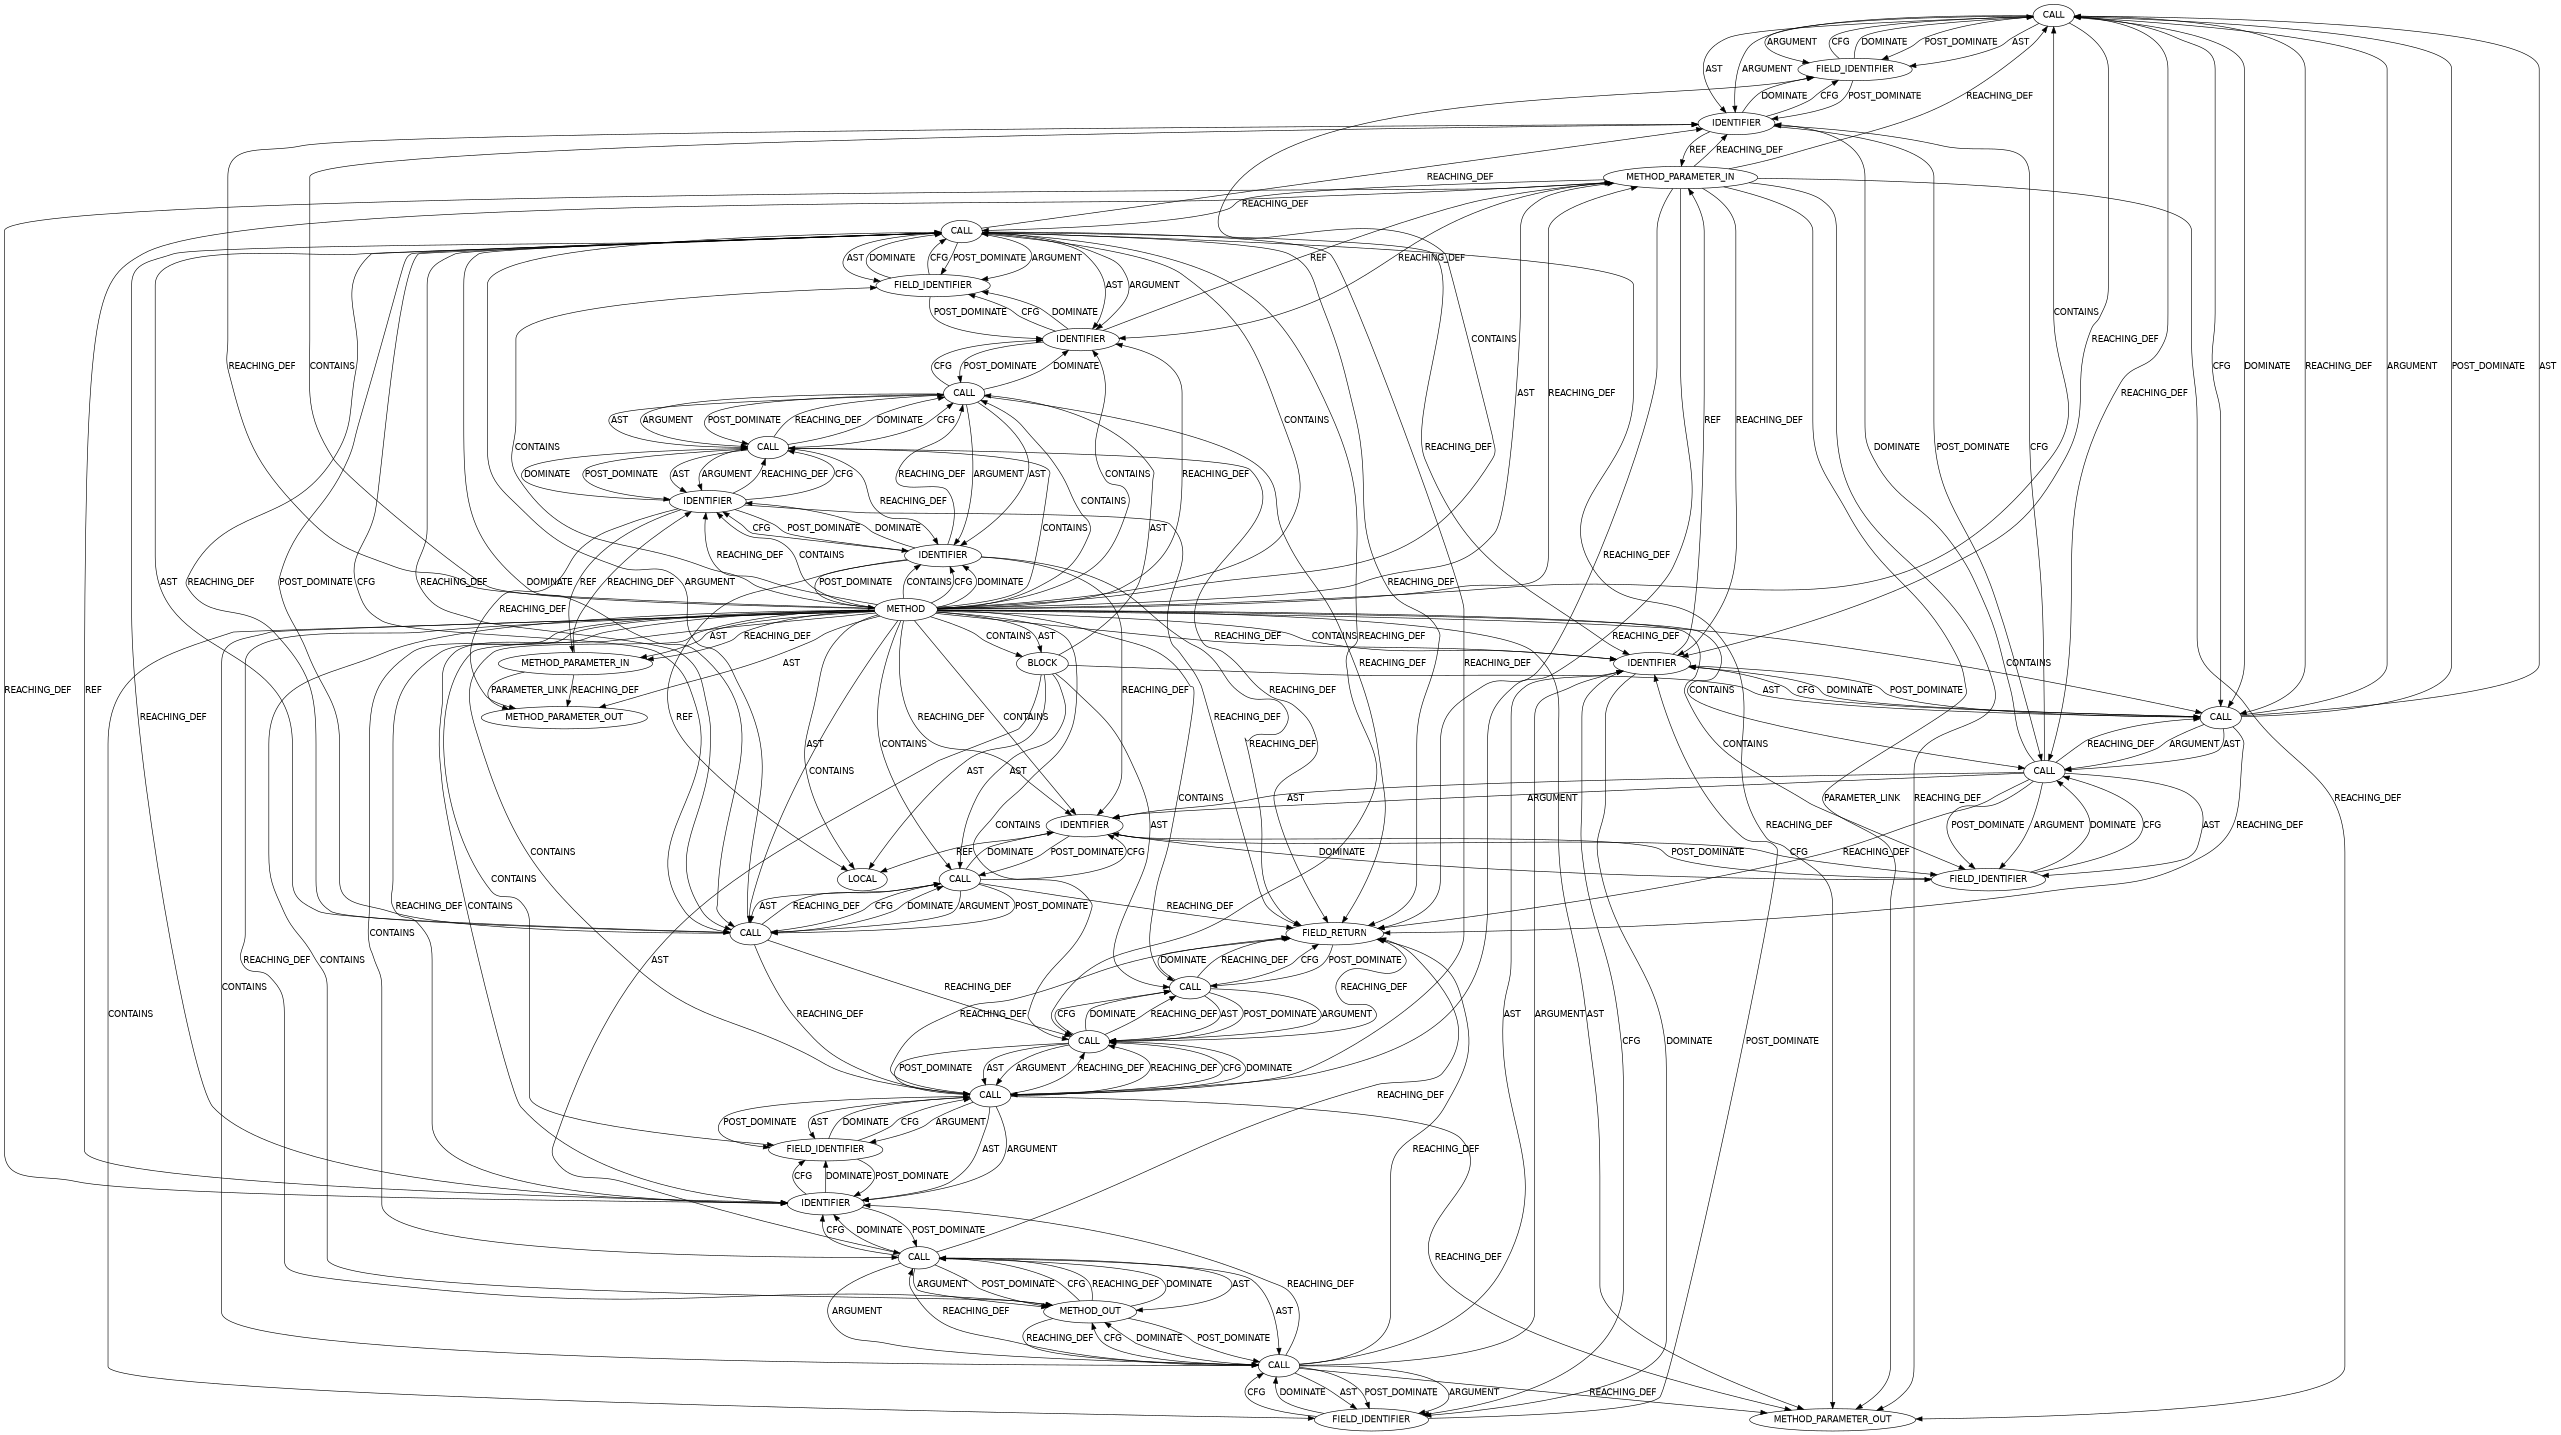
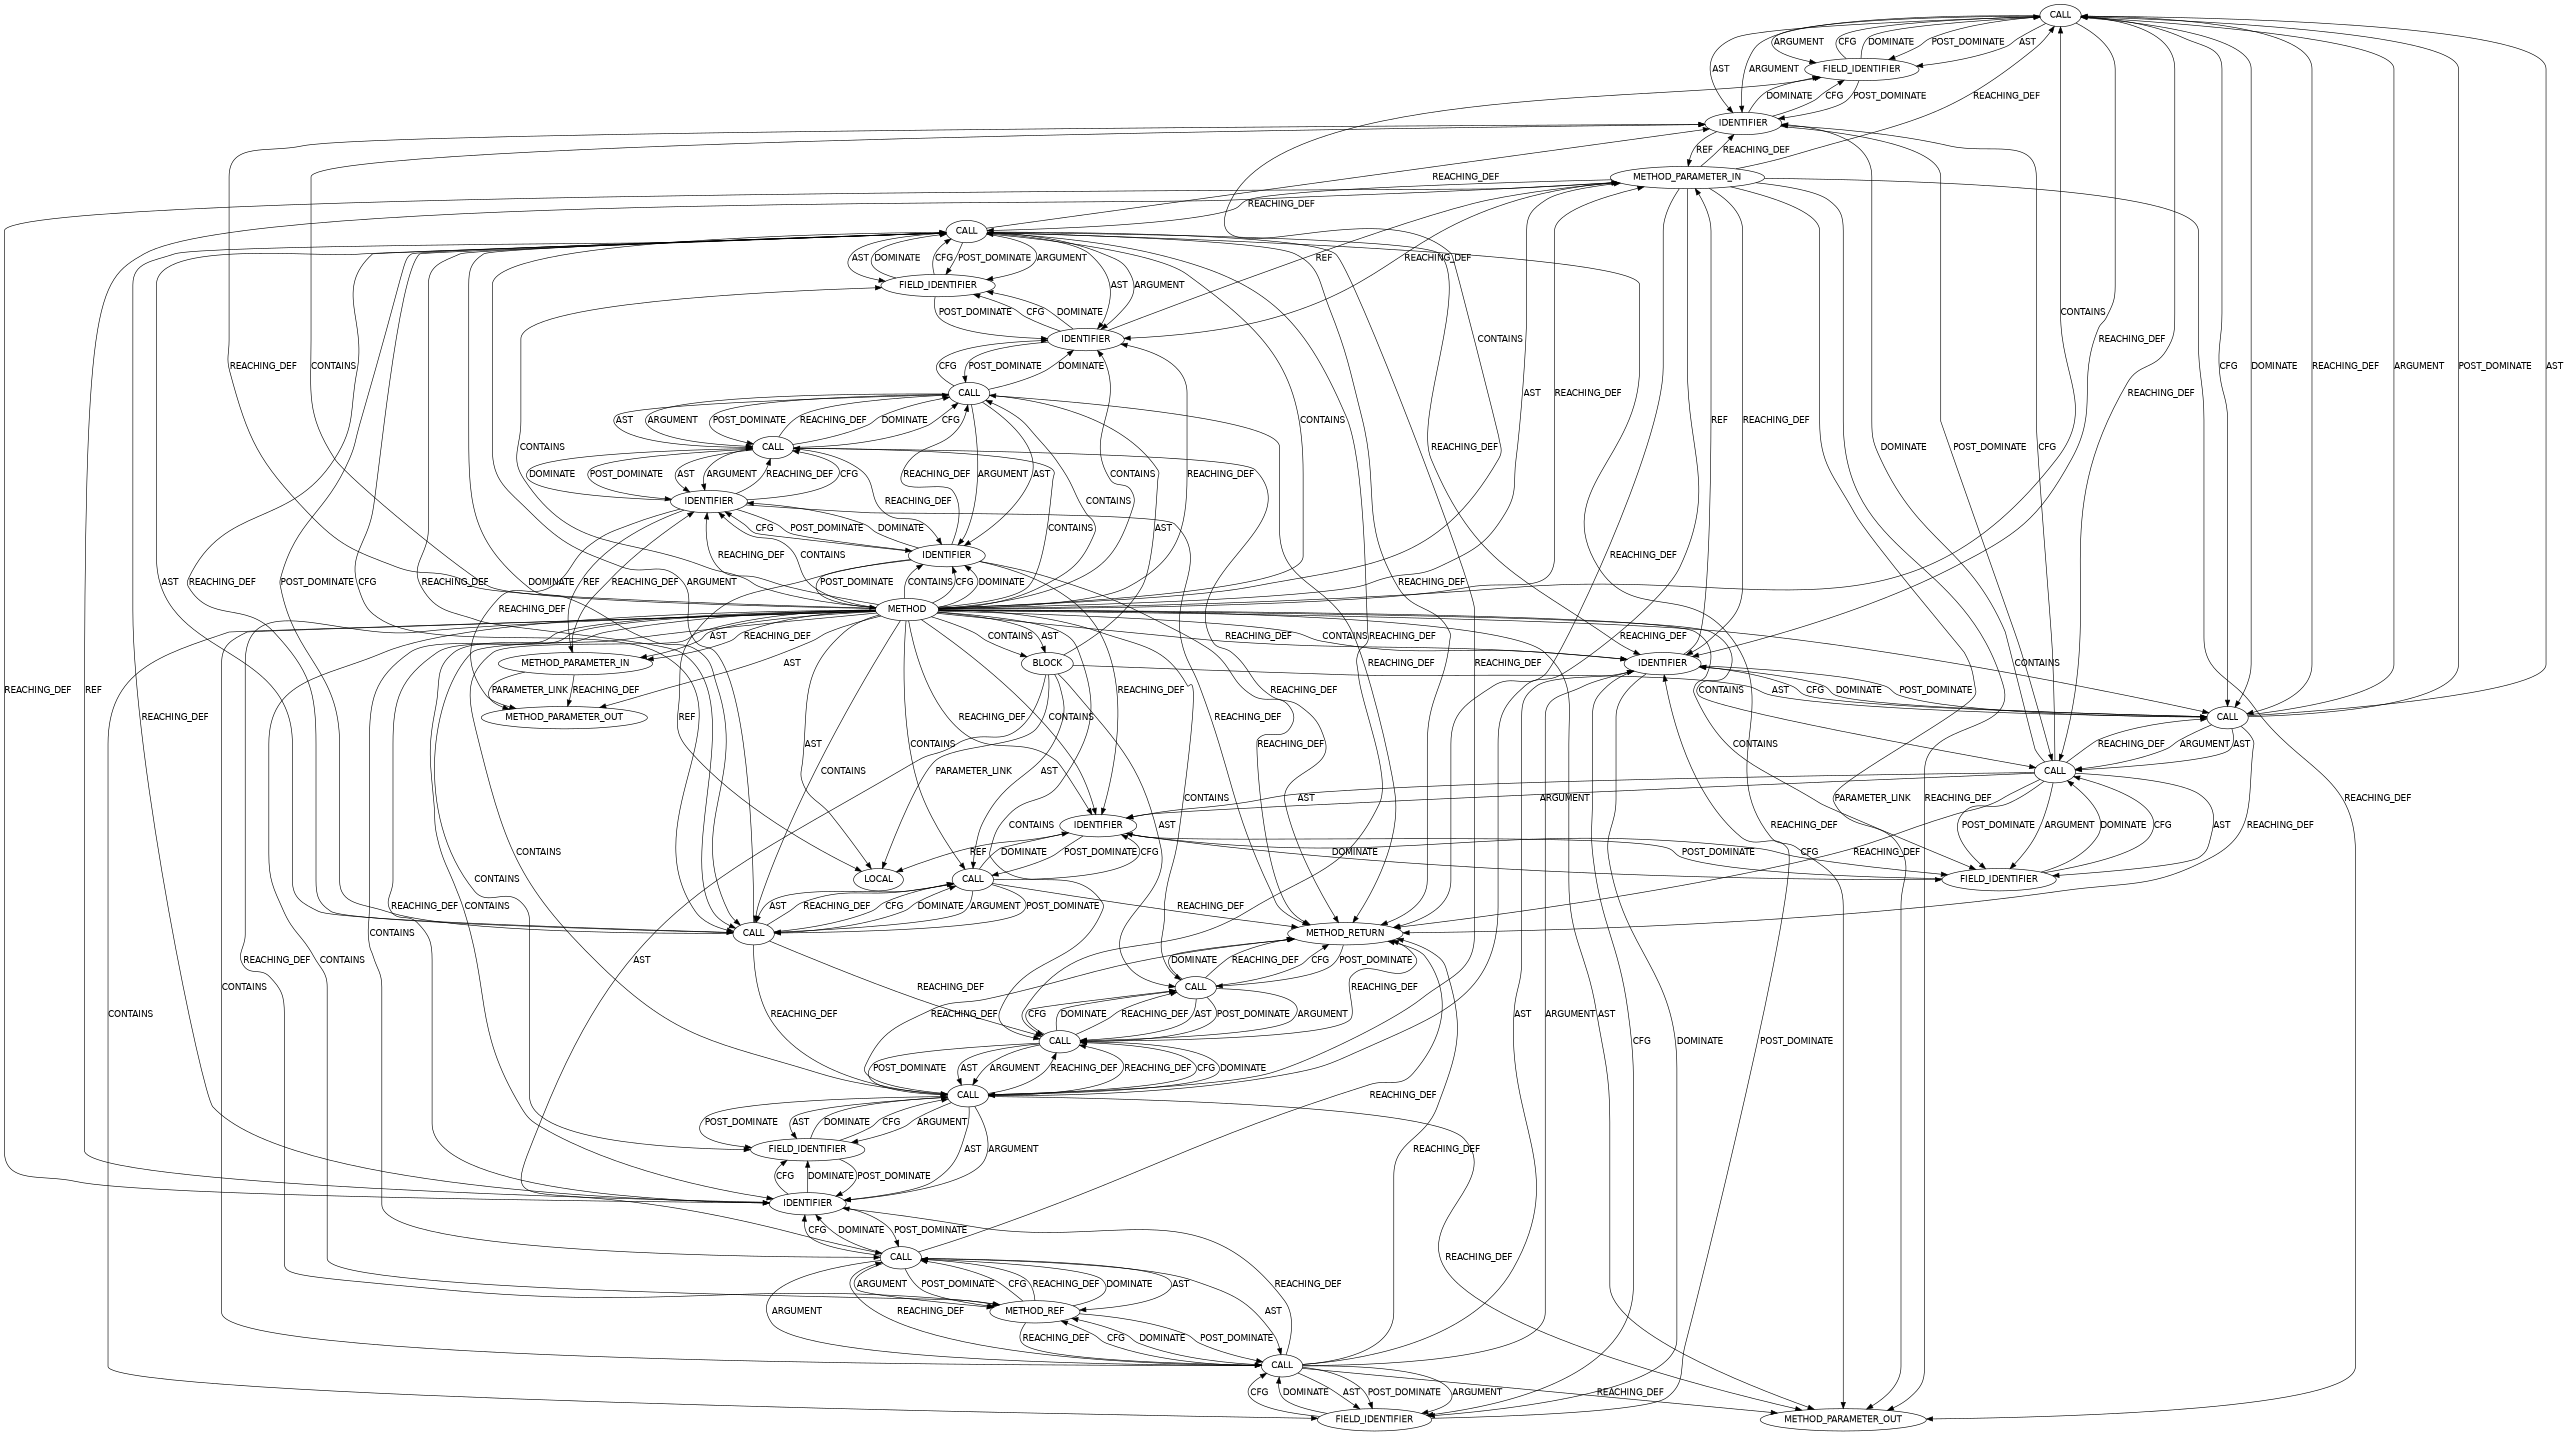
(975, 772) -> (974, 772)
(1335, 934) -> (1345, 934)
(1090, 1312) -> (1035, 1312)
